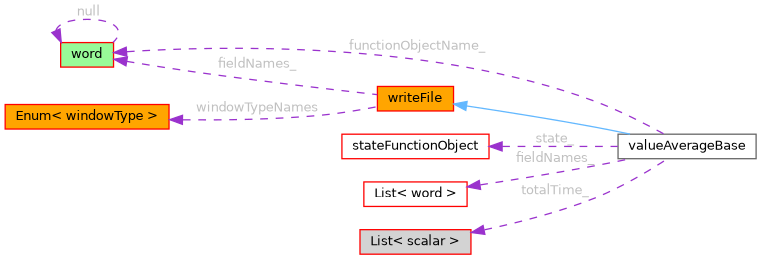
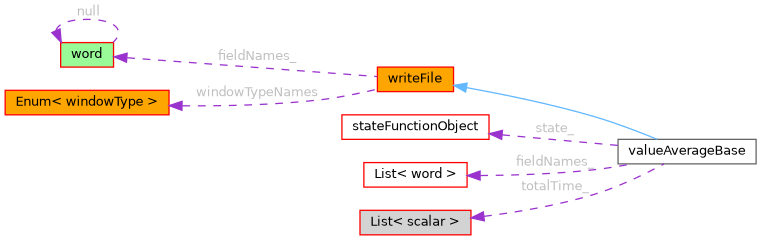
(402, 58) -> none
